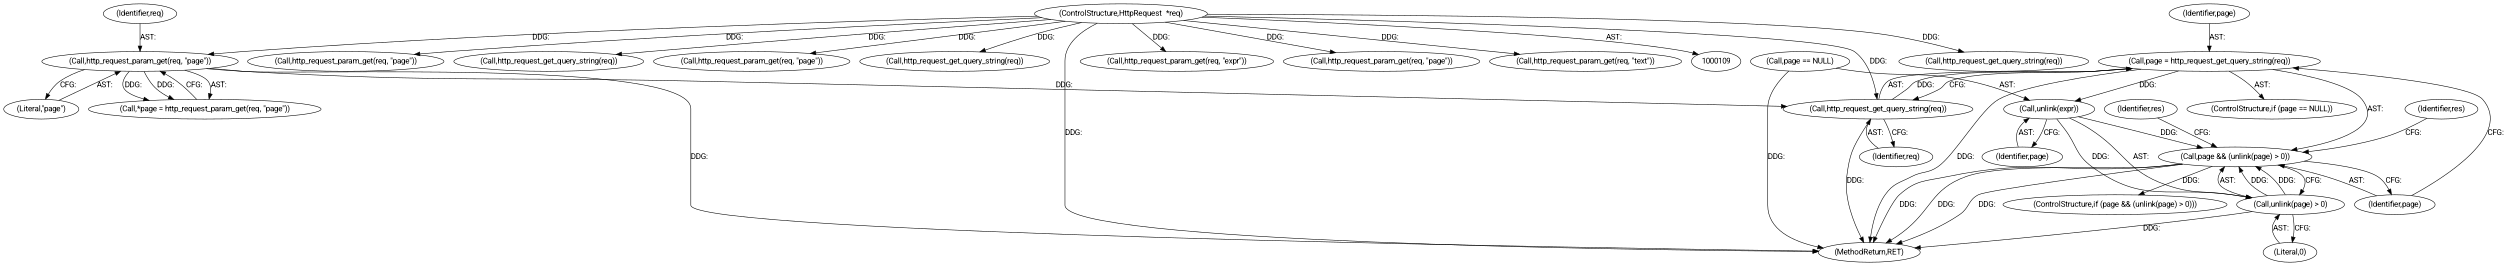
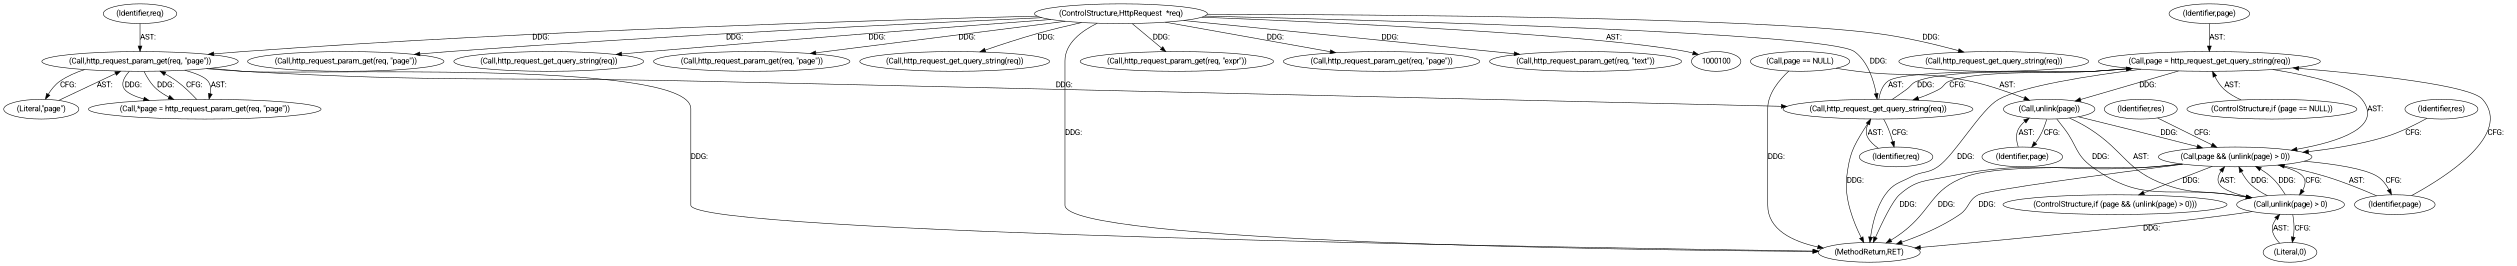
(1716, 61) -> (1716, 61)
(2246, 82) -> (2226, 91)
(2049, 109) -> (2049, 109)
